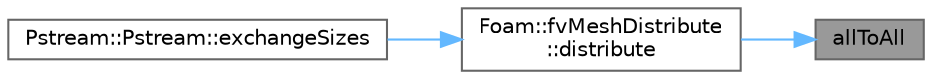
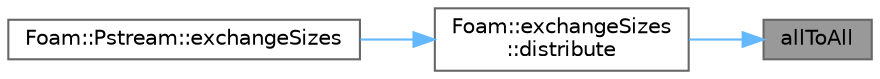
(198, 40) -> (184, 40)
(601, 40) -> (562, 40)
